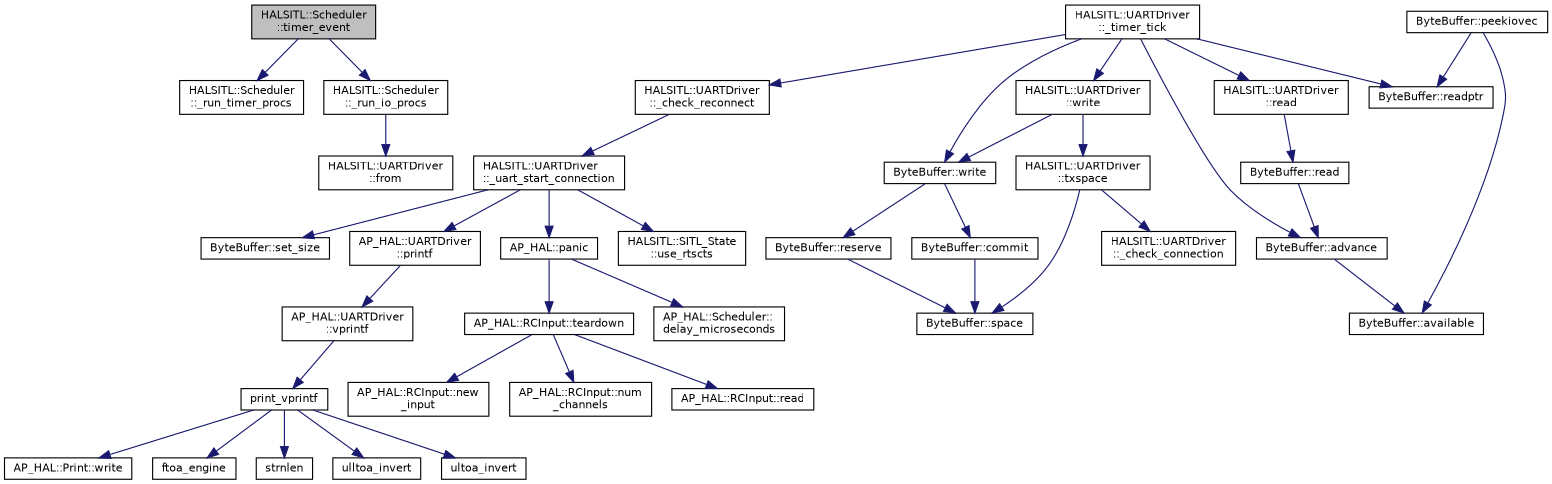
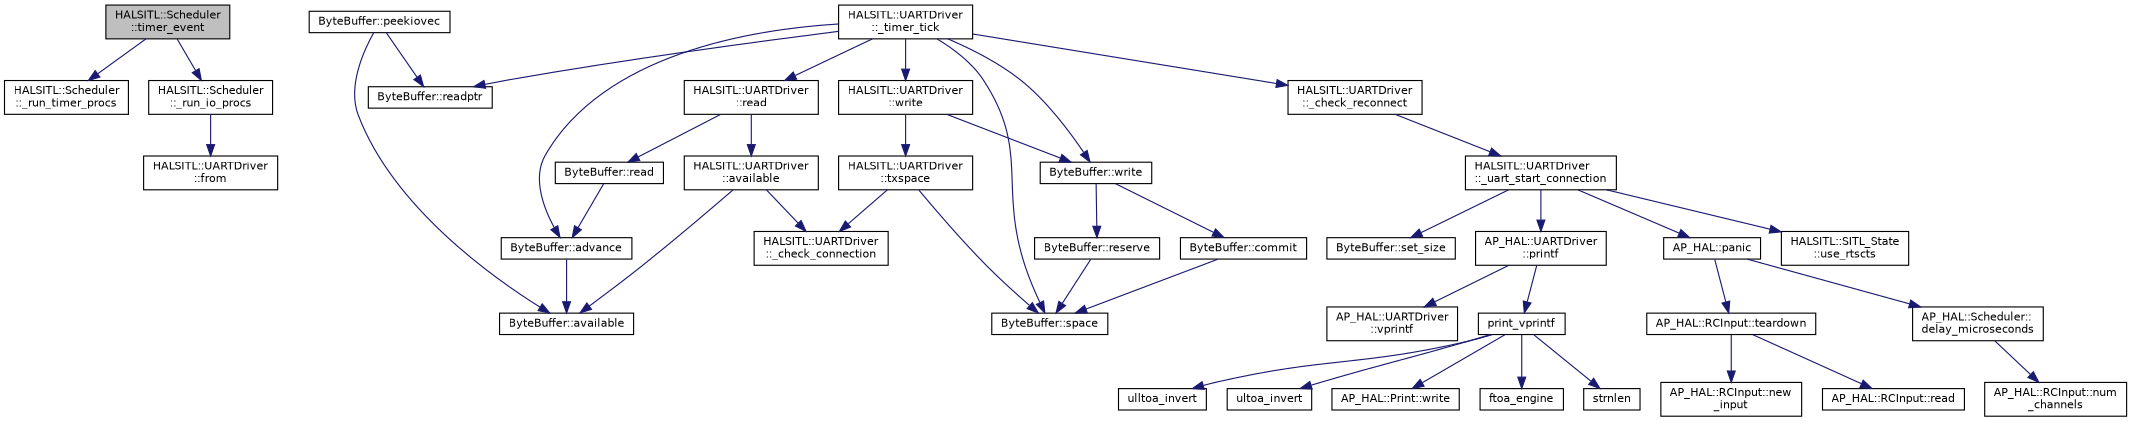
none -> (1011, 159)
none -> (751, 173)
(561, 353) -> (2013, 358)
(317, 360) -> (1532, 284)
